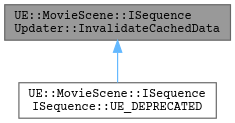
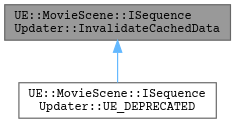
(118, 100) -> (118, 100)
